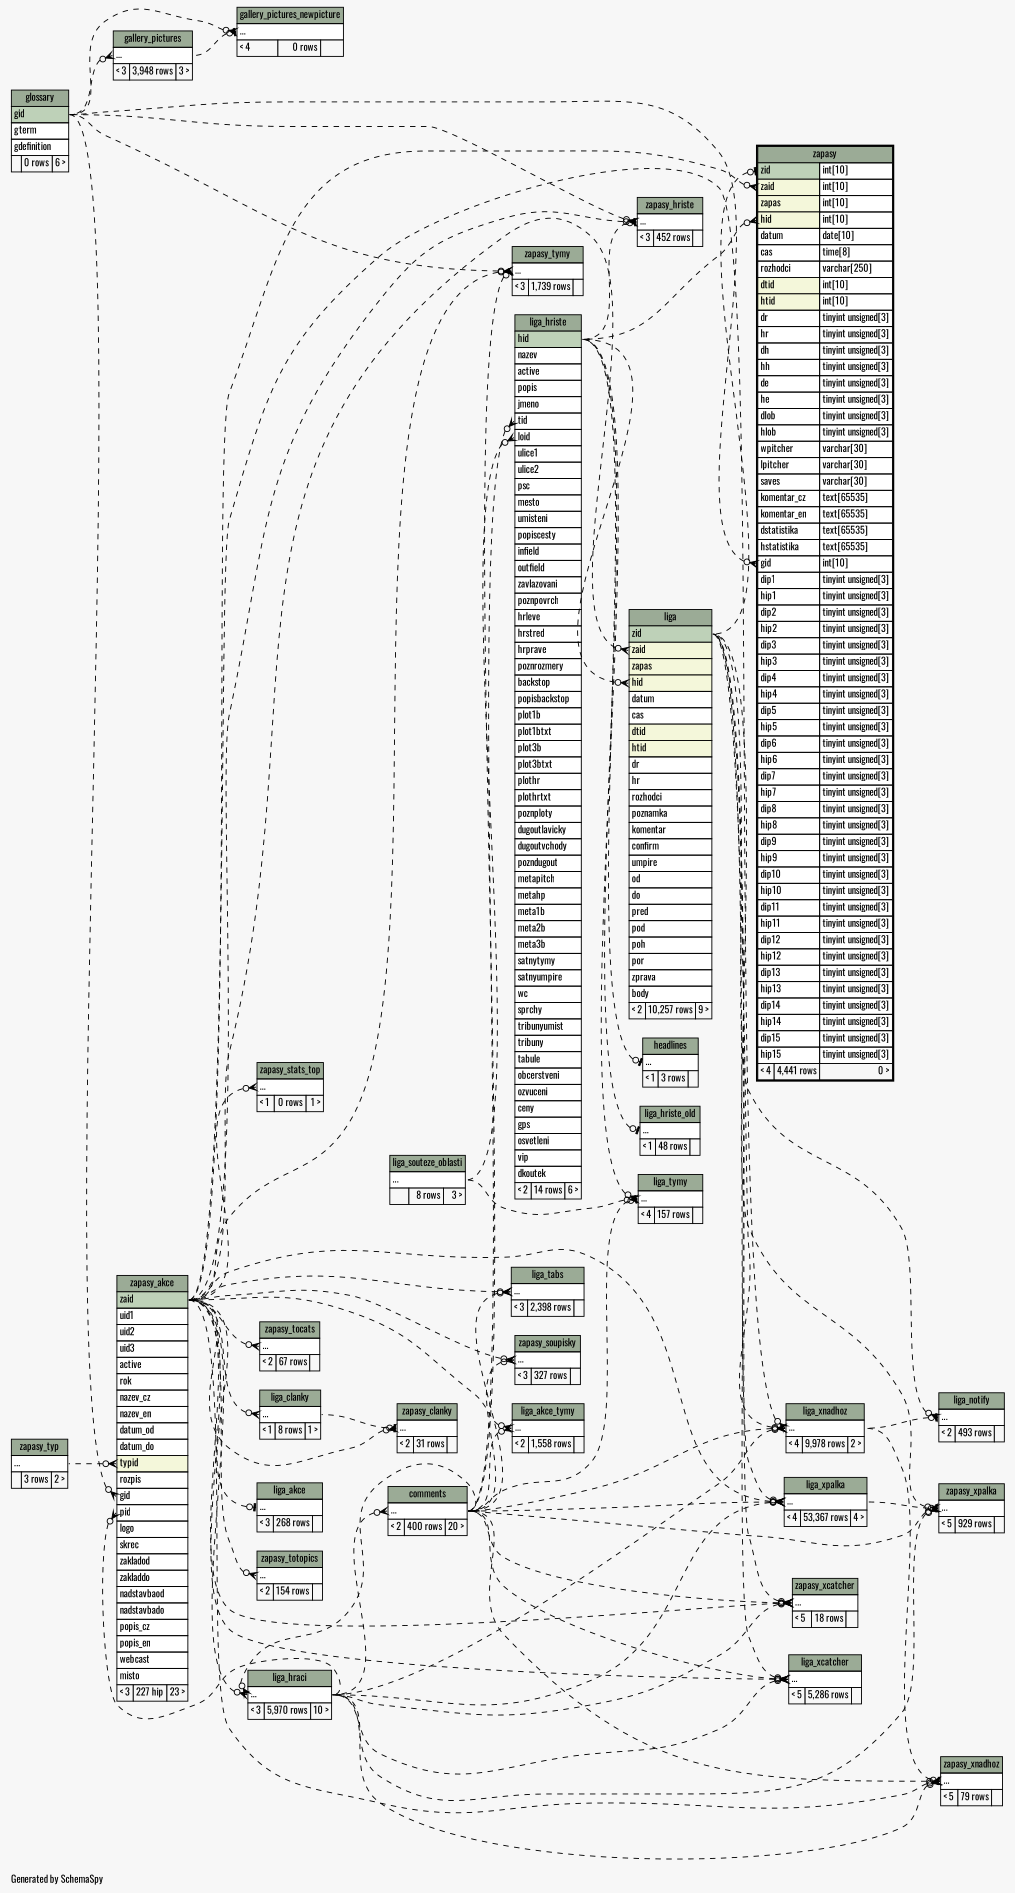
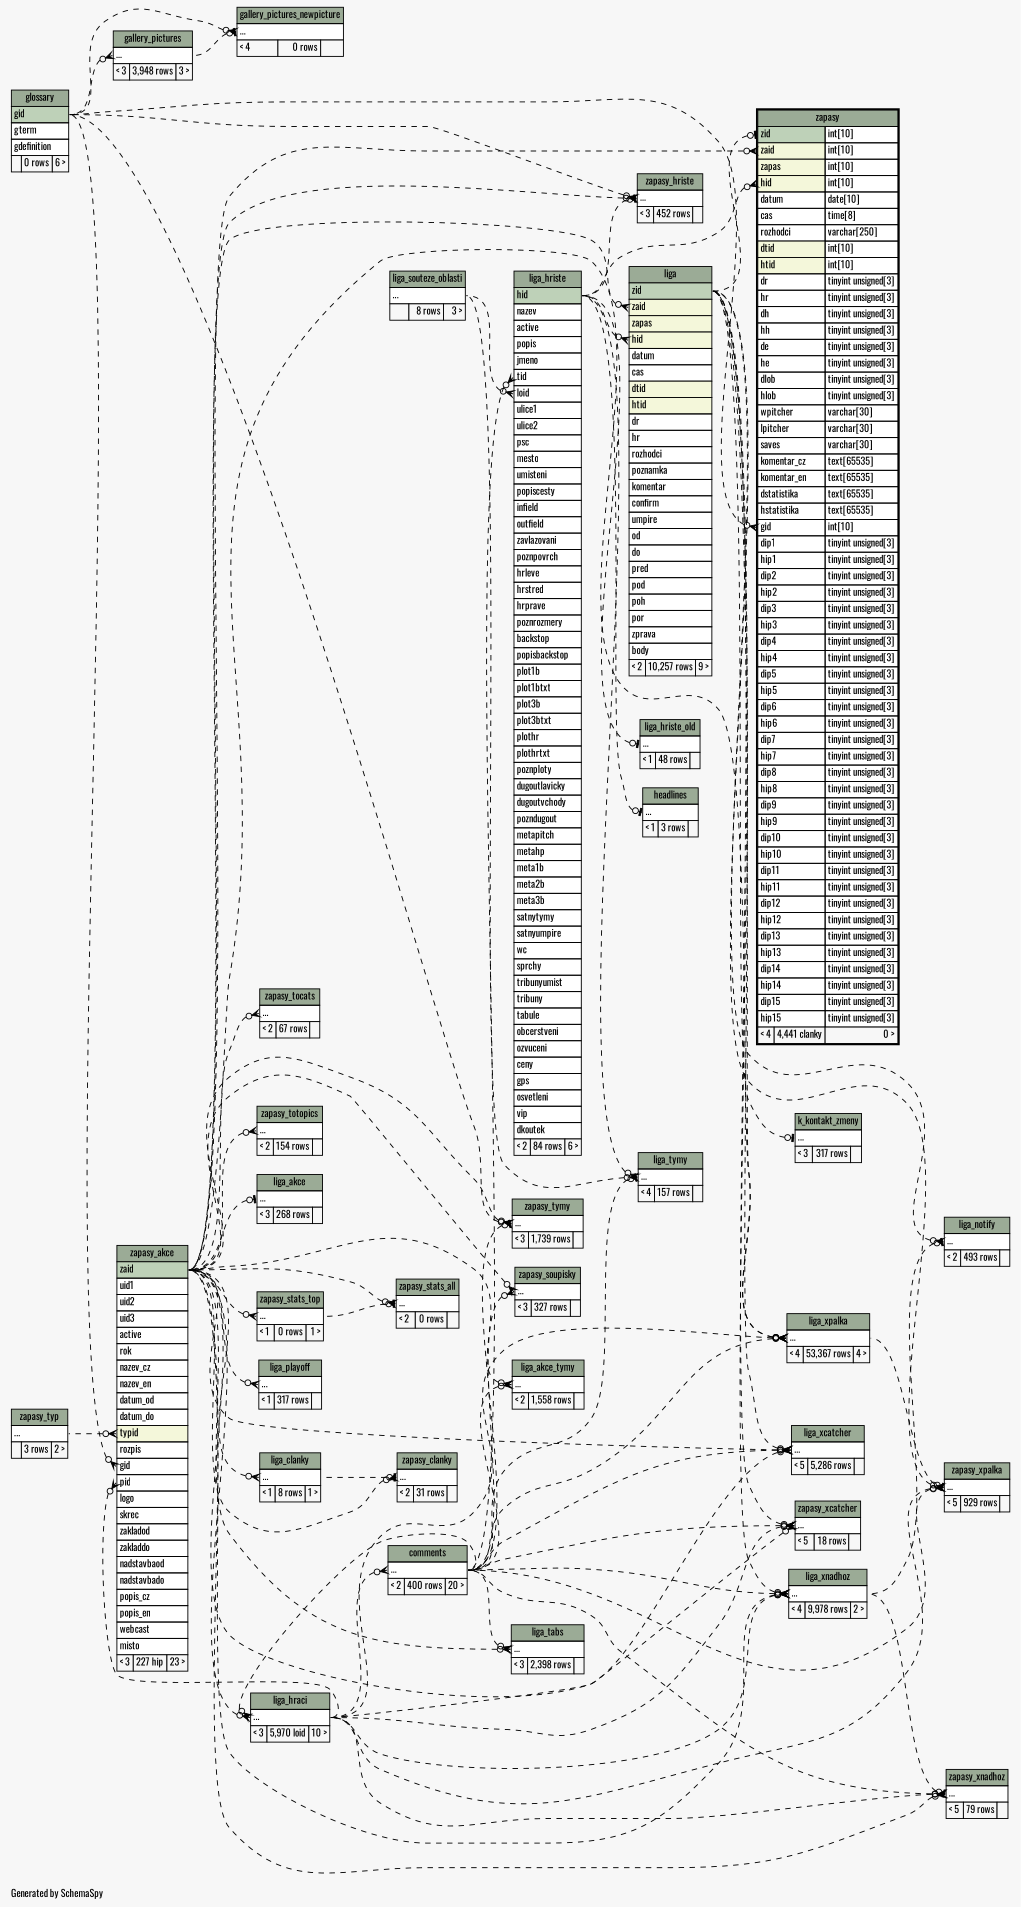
(797, 1071) -> (800, 1035)
none -> (828, 1138)
(548, 1190) -> (548, 1147)
none -> (427, 1304)
none -> (290, 1385)
(287, 1711) -> (288, 1733)
